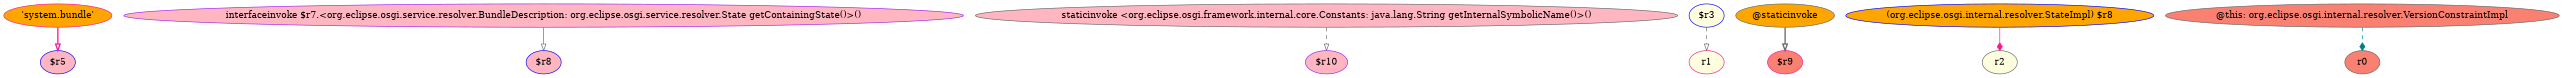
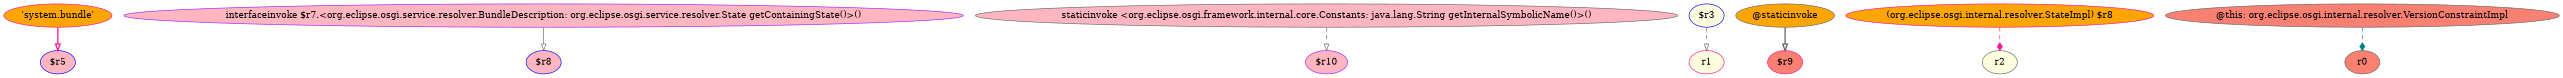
(2000, 16) -> (2000, 16)
(2000, 35) -> (2000, 35)
